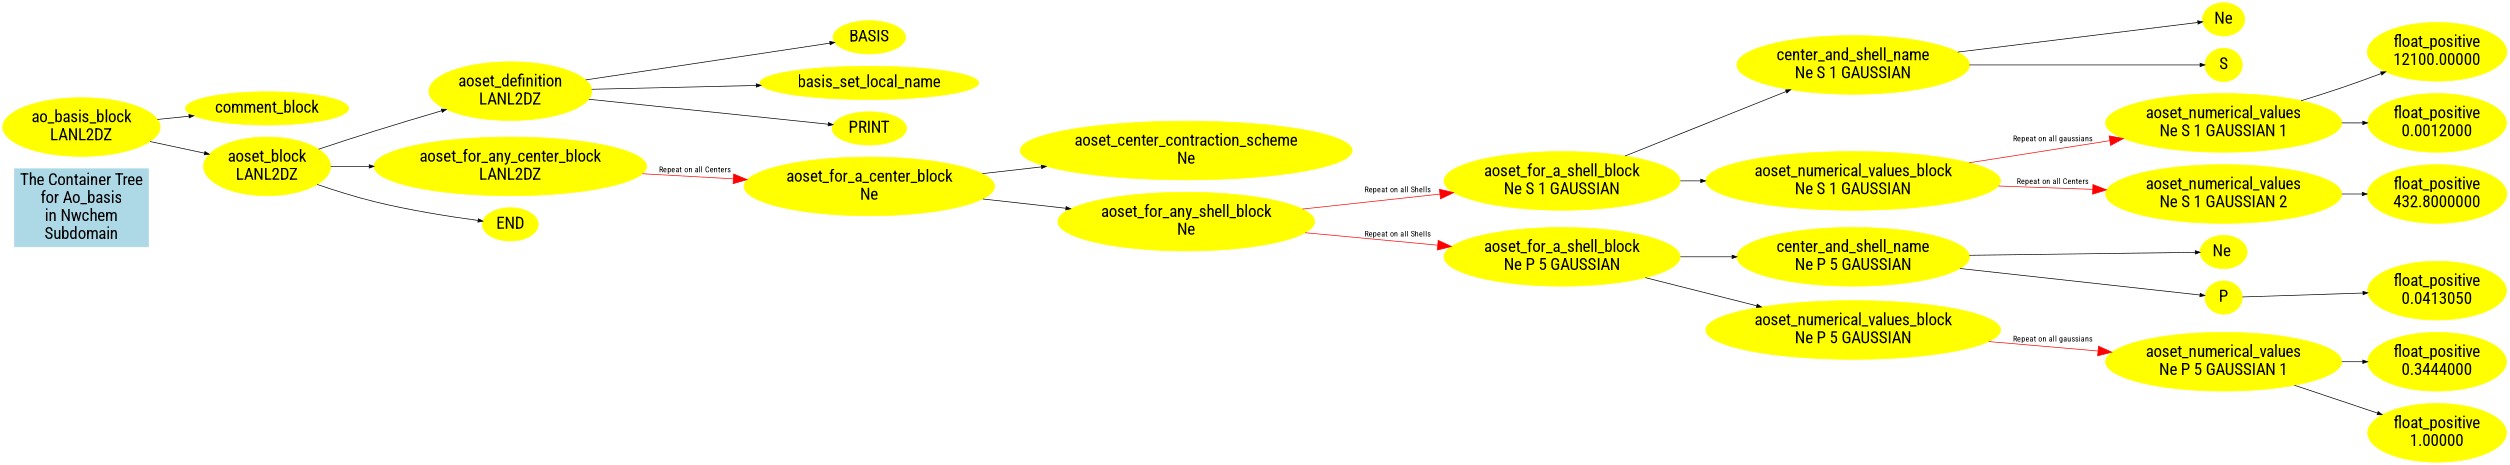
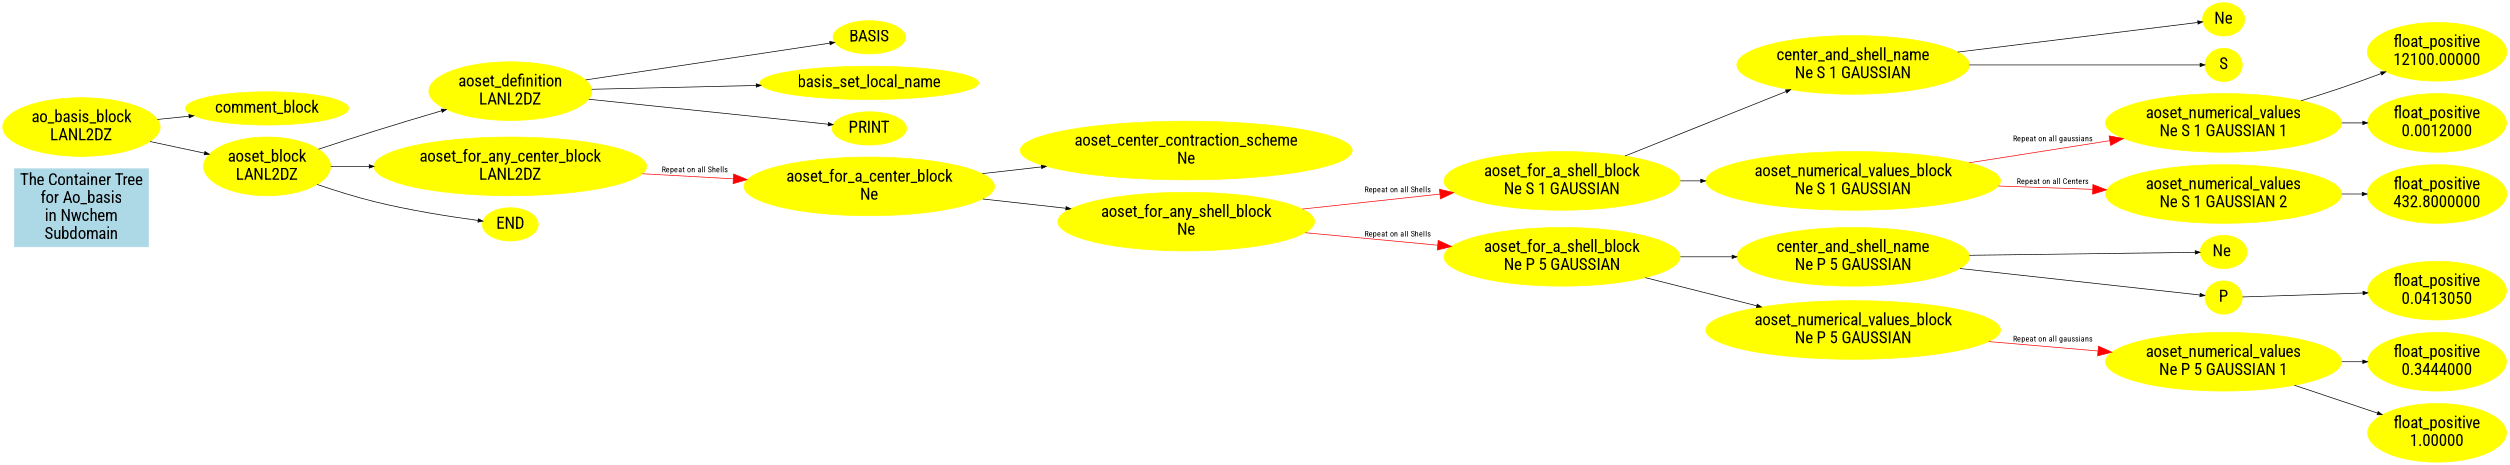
(695, 170) -> (695, 170)
